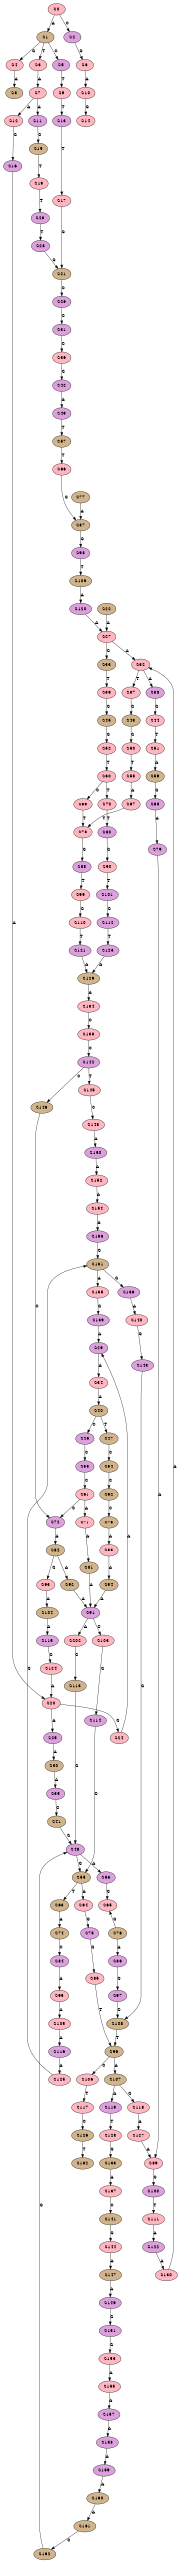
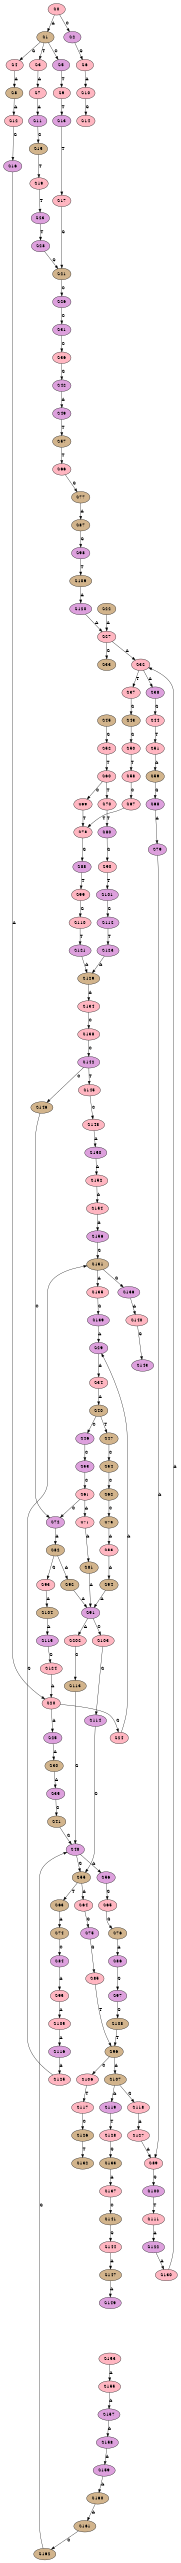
(27, 106) -> (14, 105)
(63, 498) -> (70, 482)
(107, 693) -> none
(133, 790) -> (133, 790)
(141, 1697) -> none
(113, 1921) -> (107, 1919)
(110, 2331) -> none
